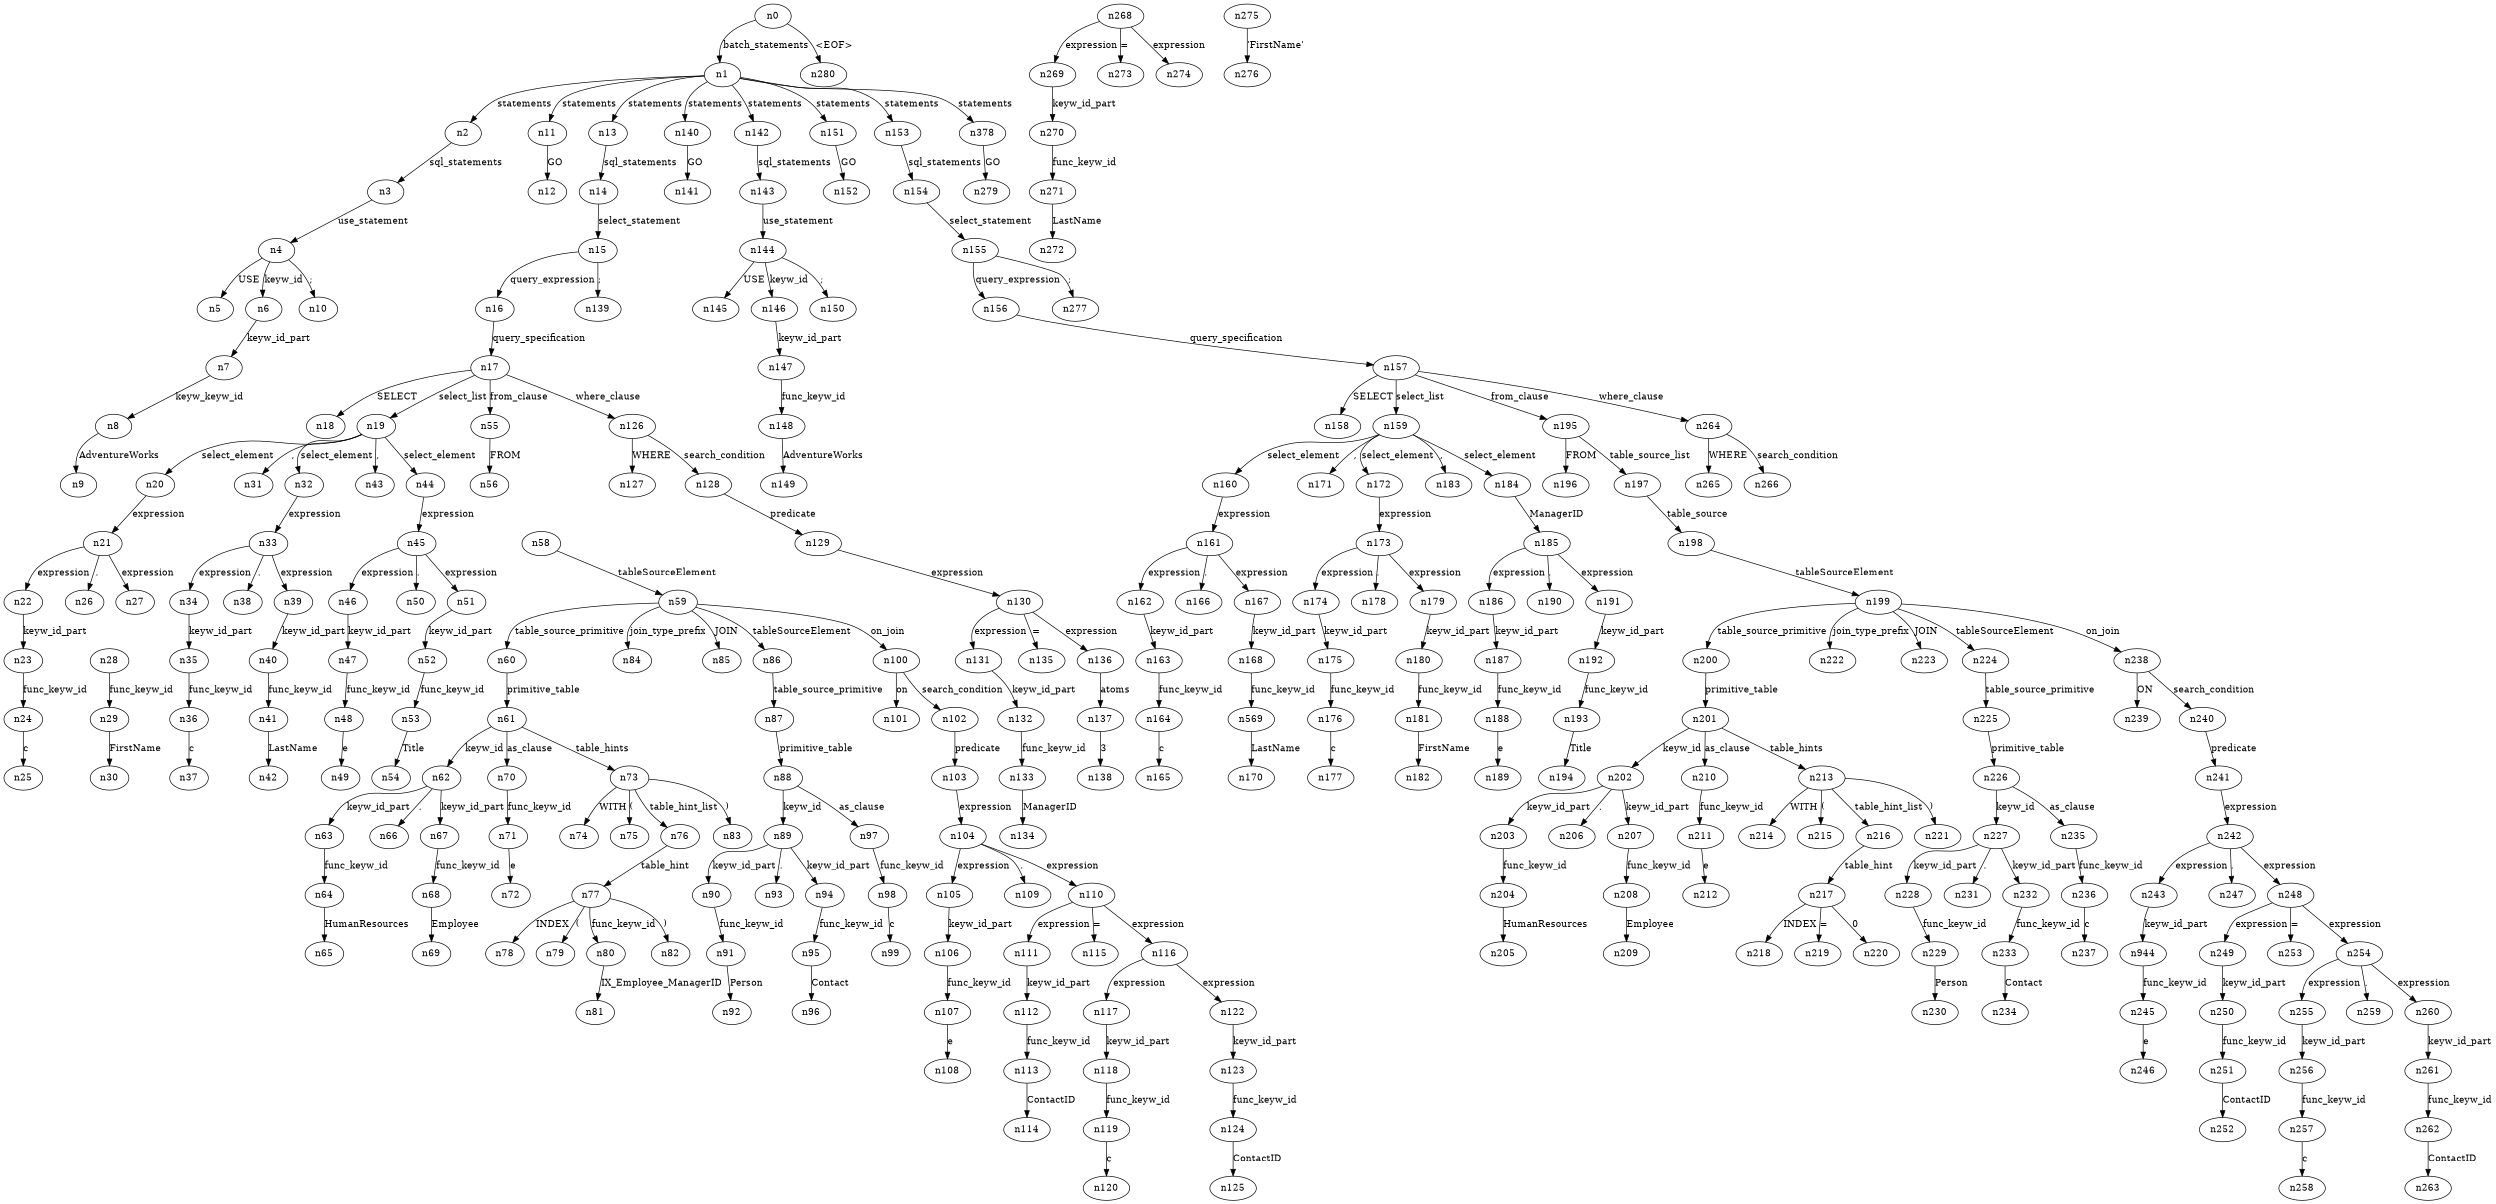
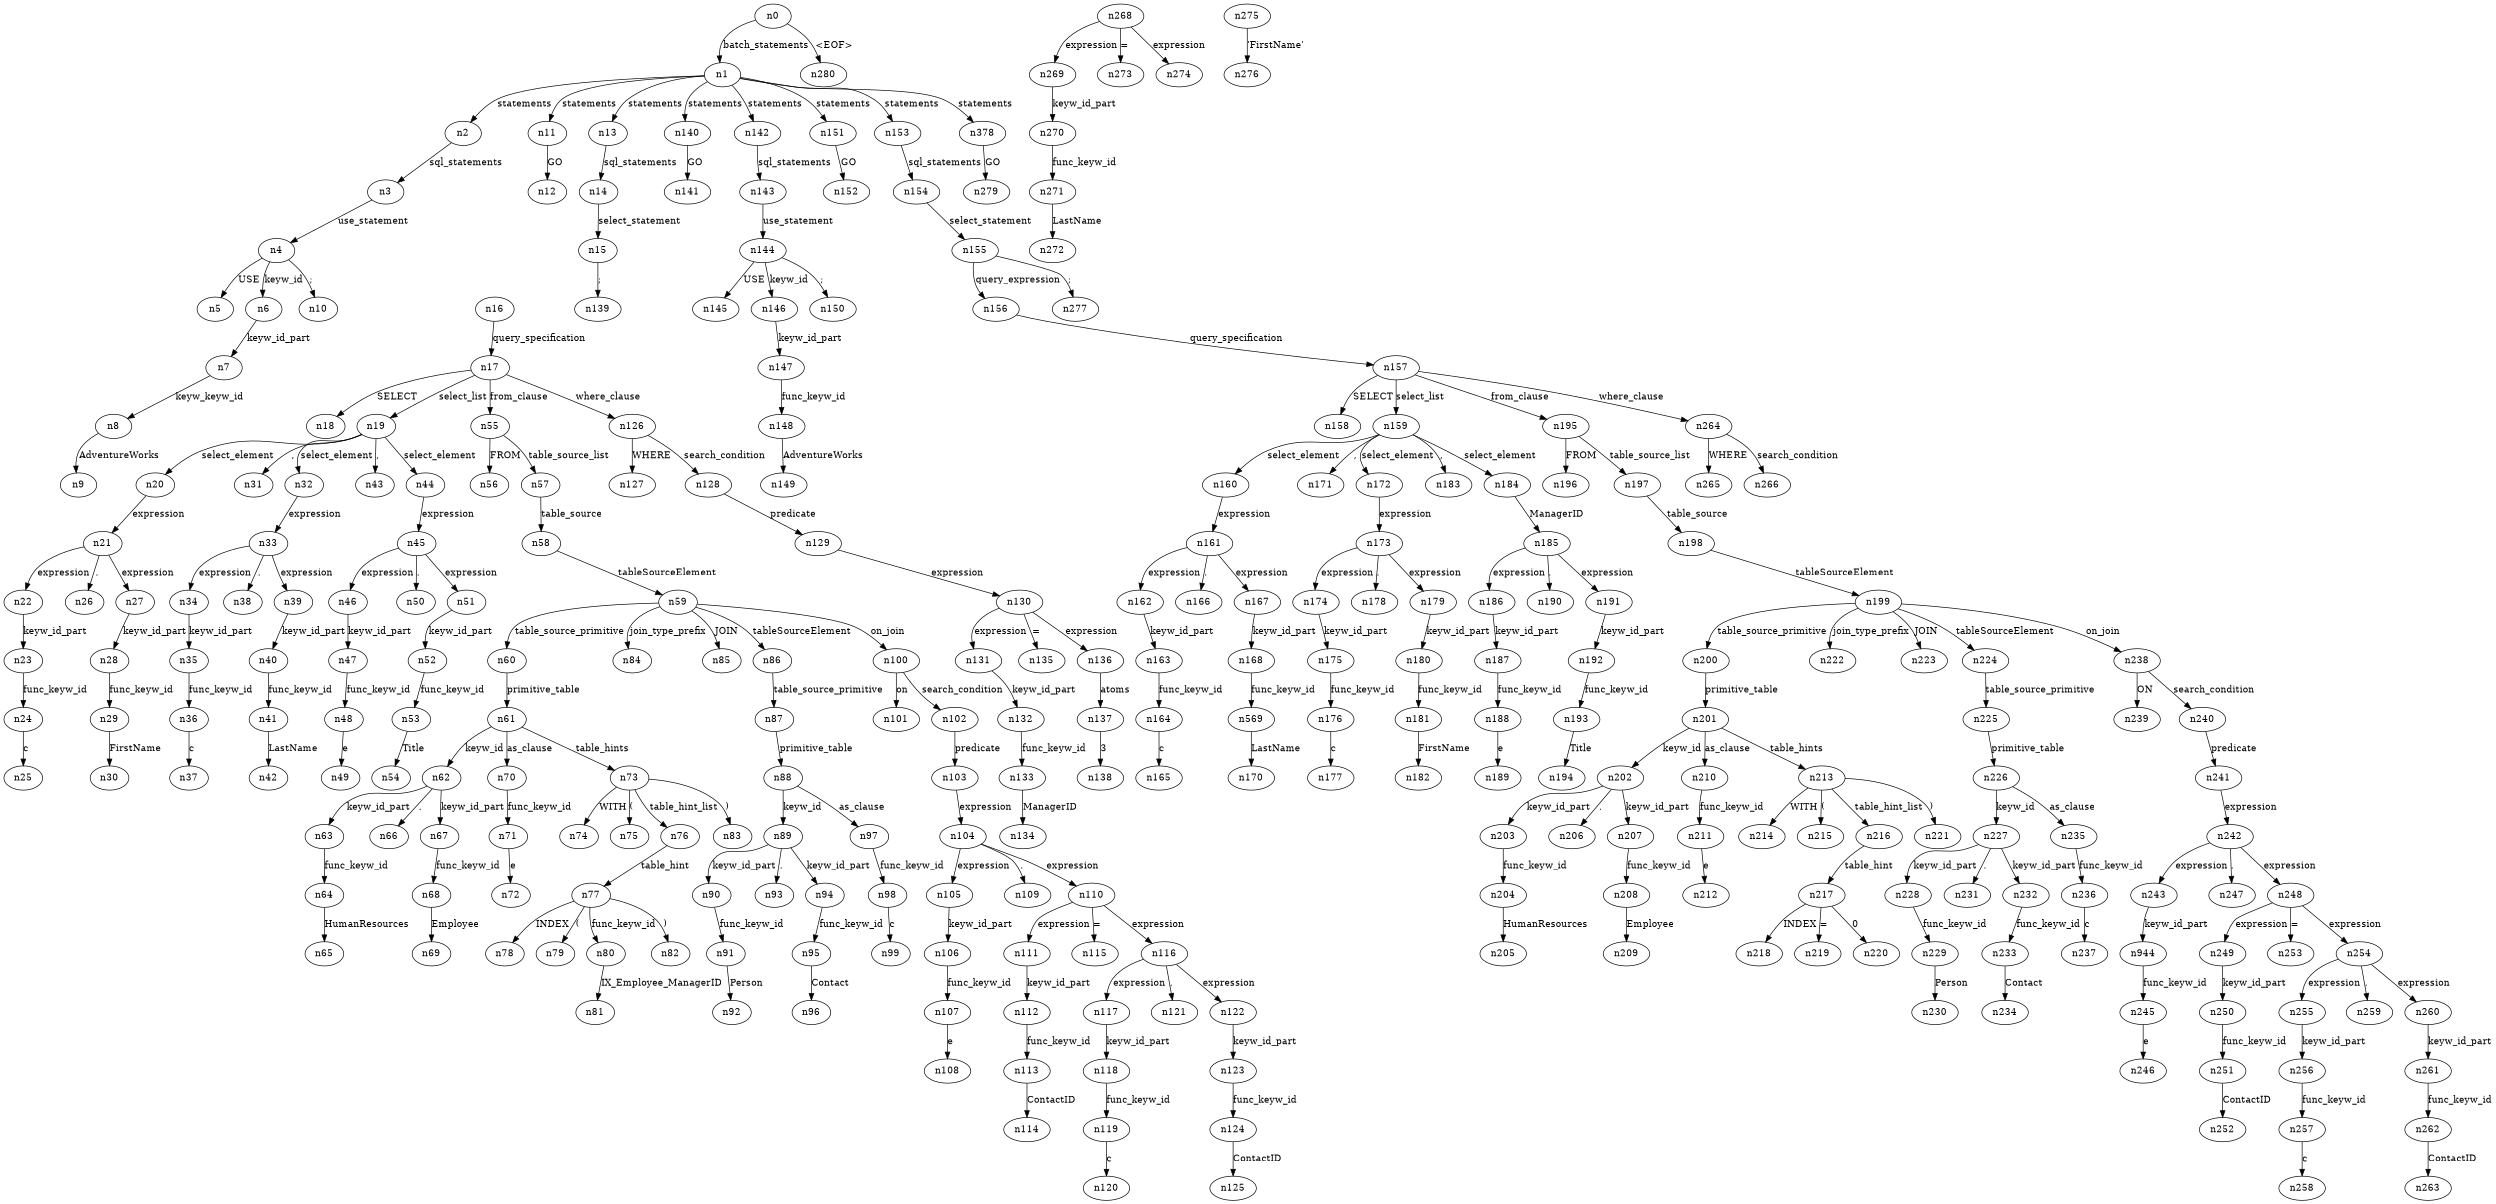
(534, 261) -> none
none -> (541, 485)
none -> (122, 628)
none -> (1175, 1012)
